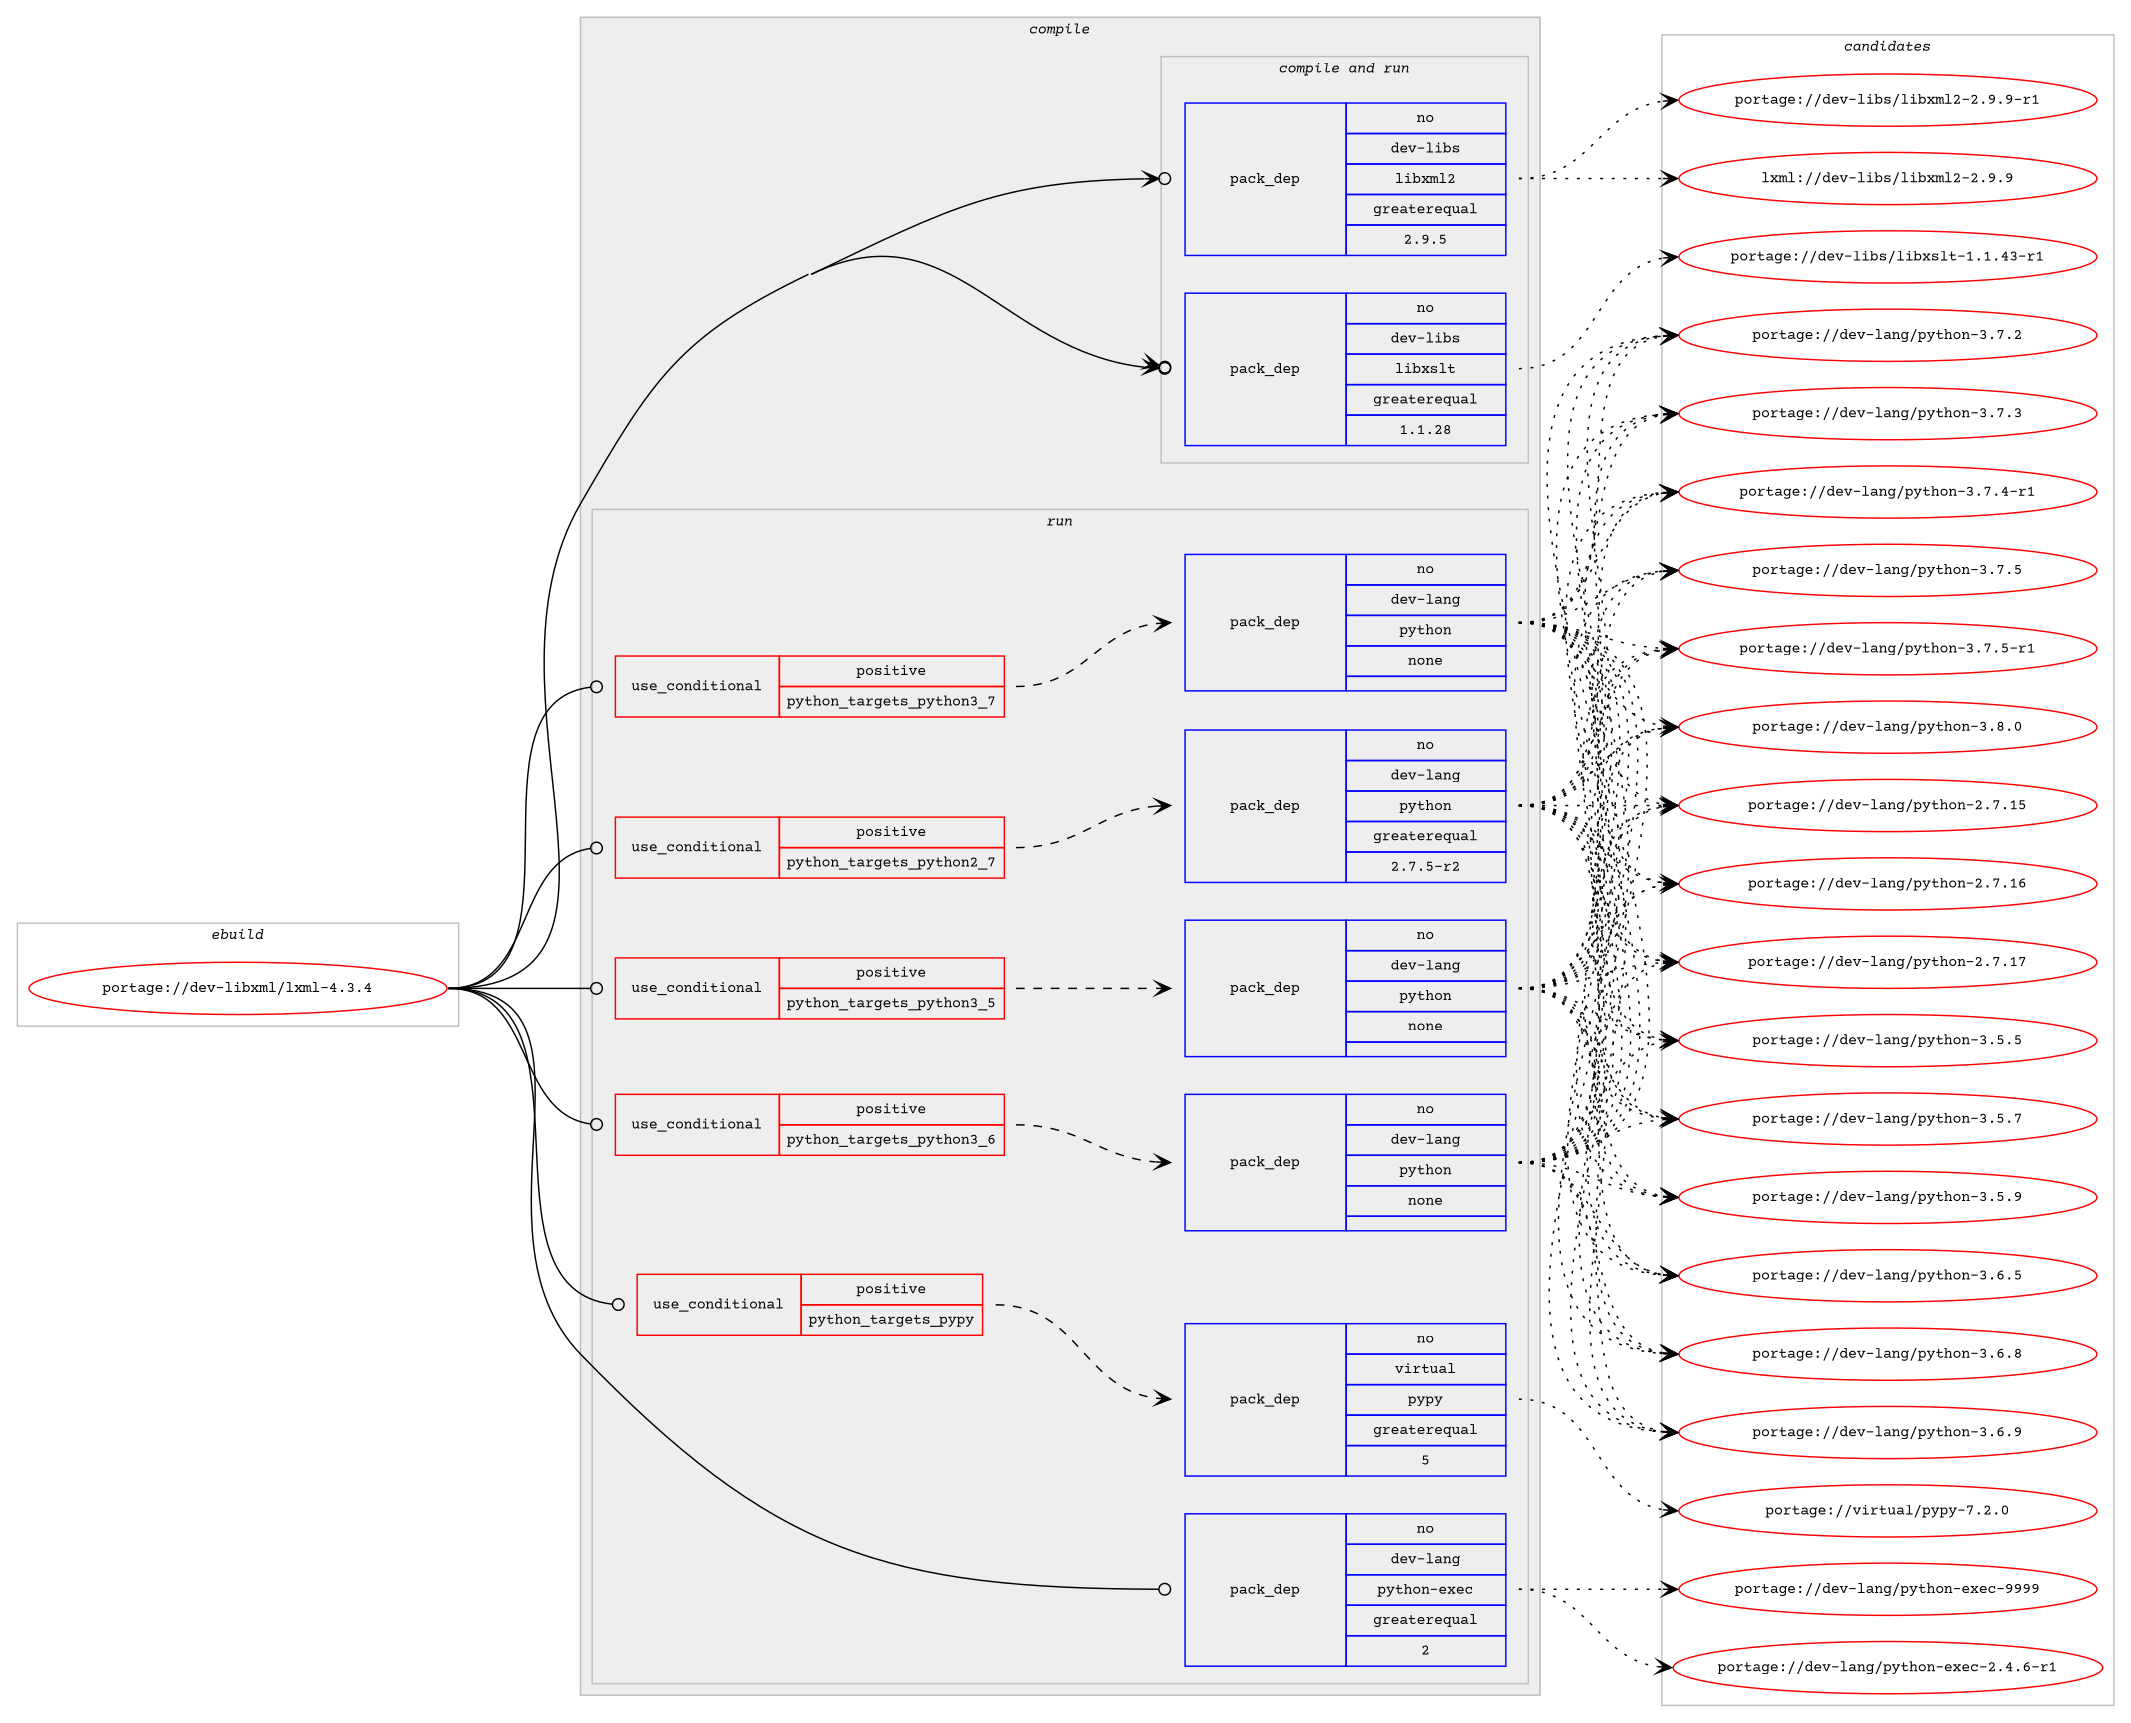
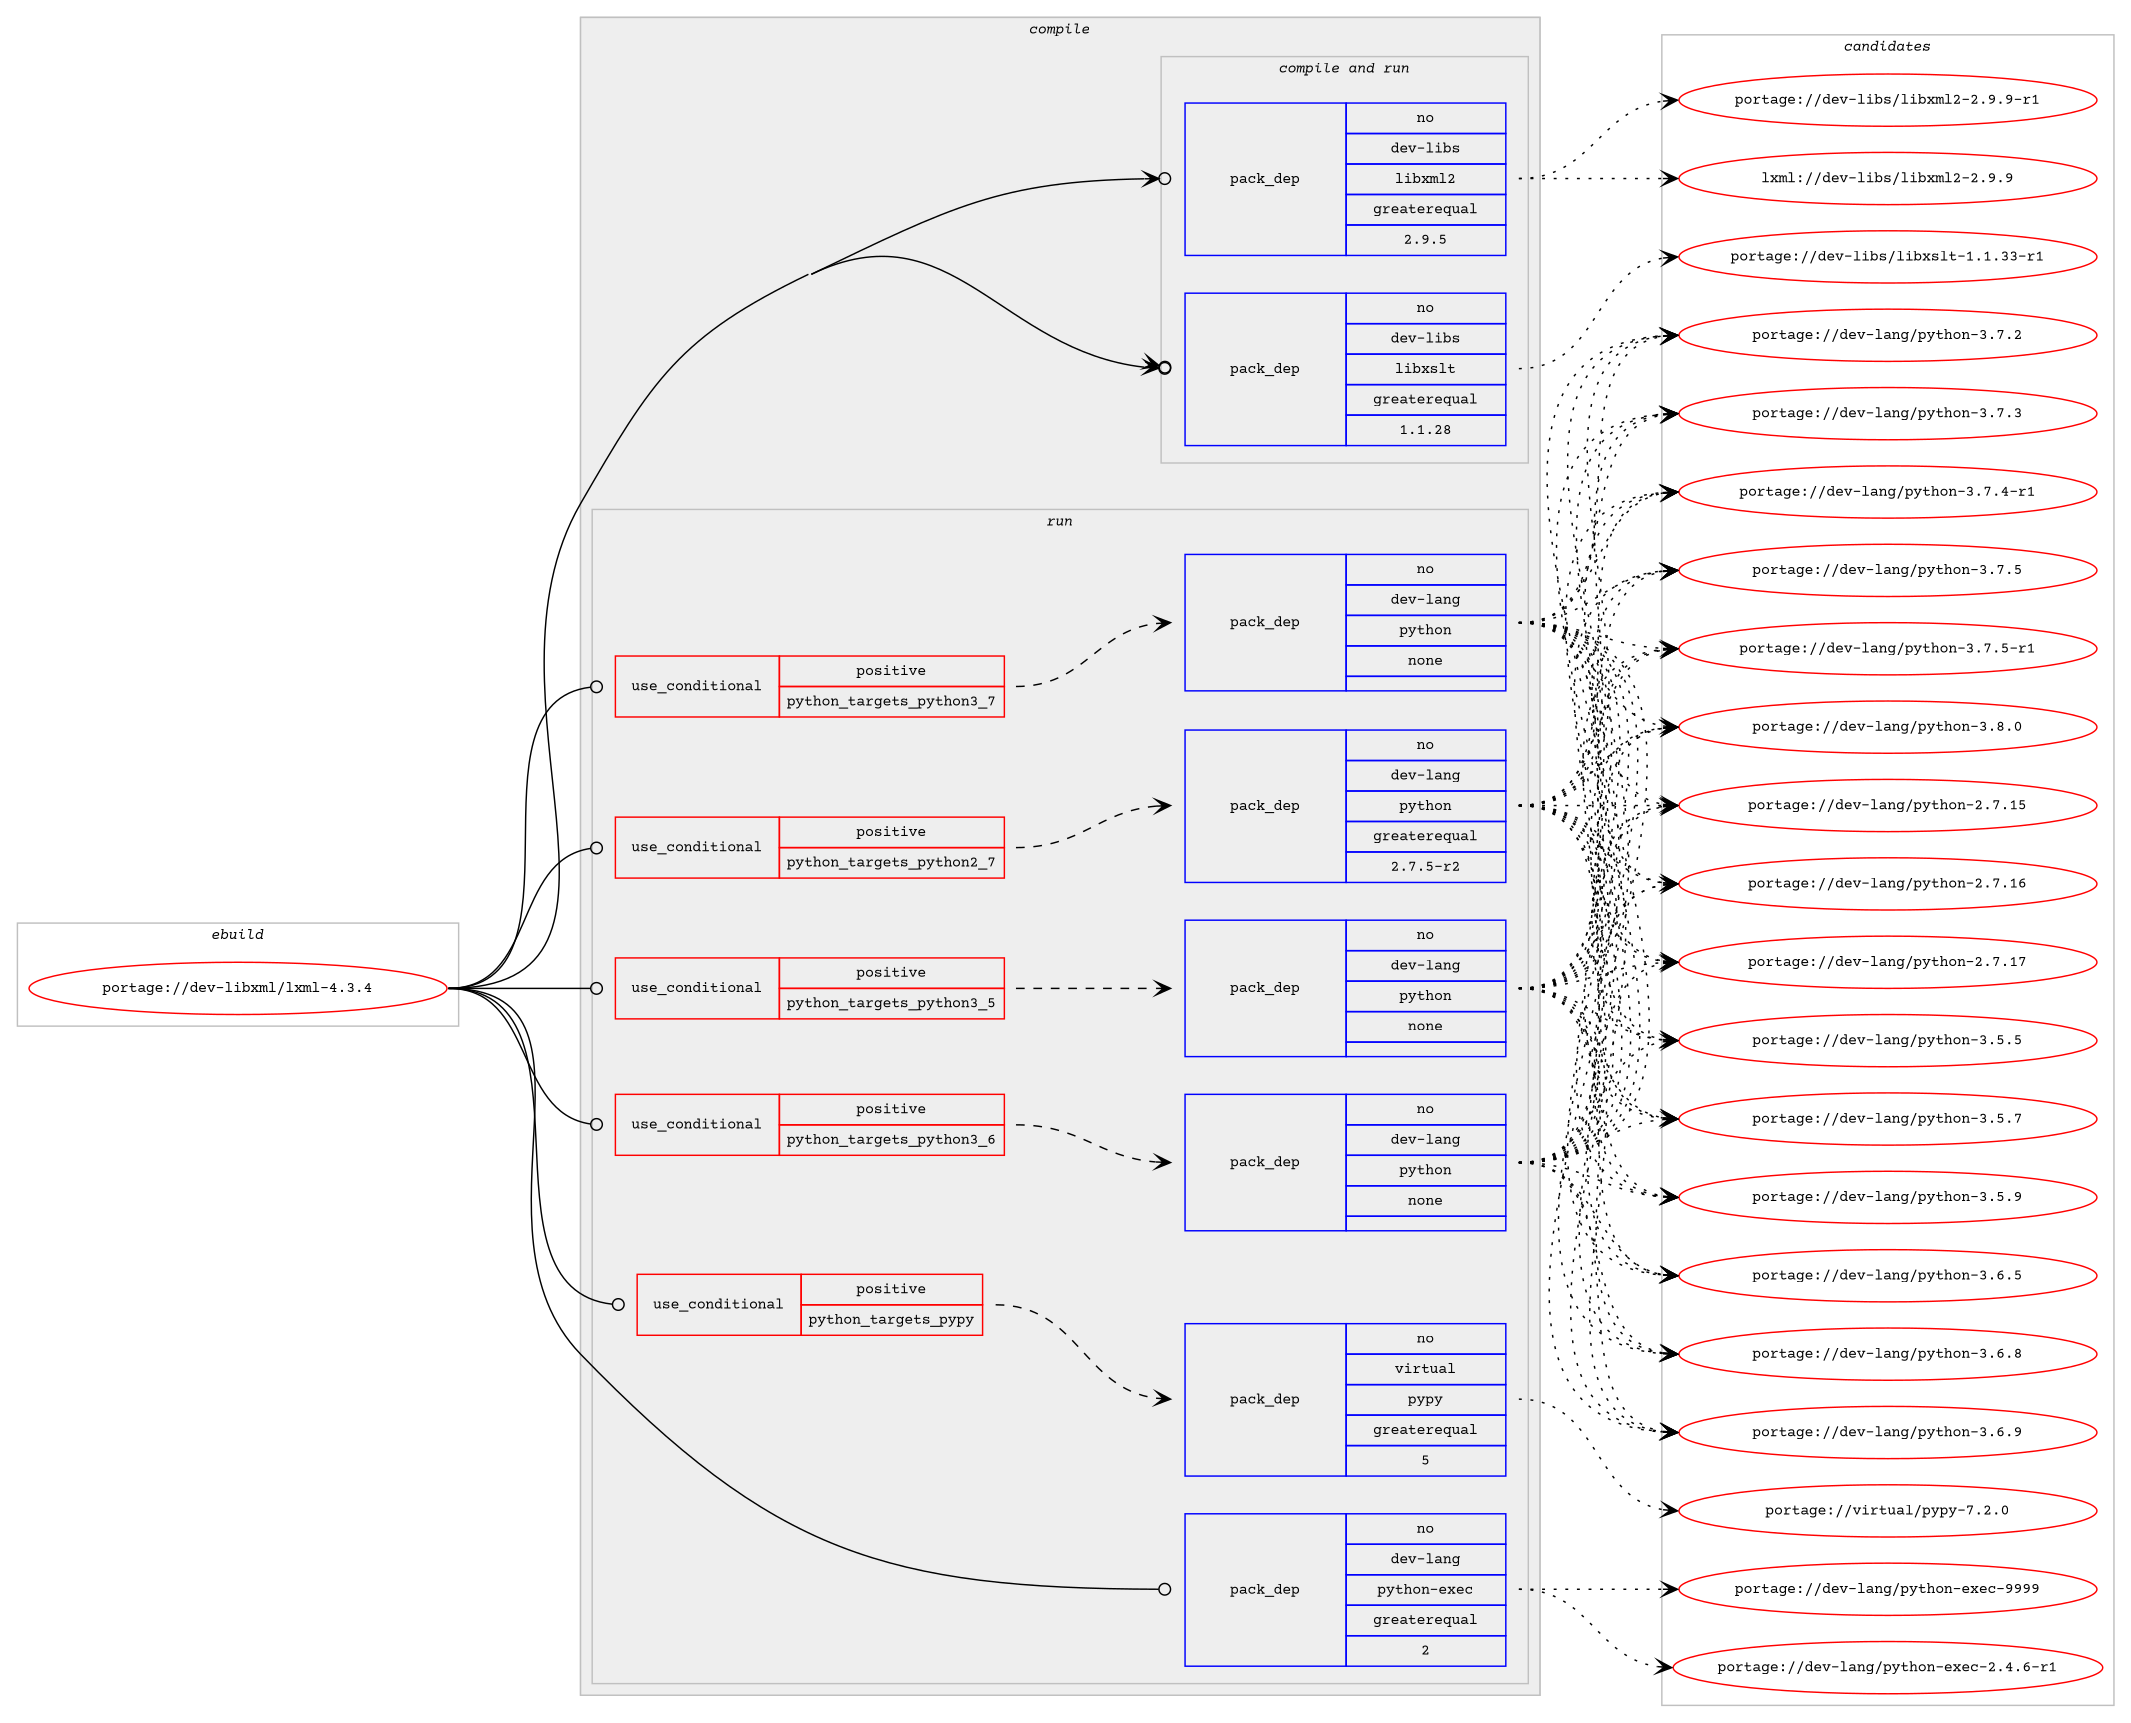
(1888, 257) -> (1888, 257)
